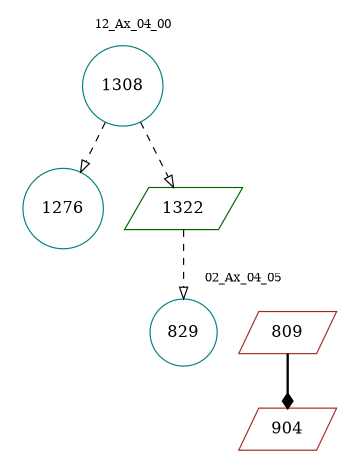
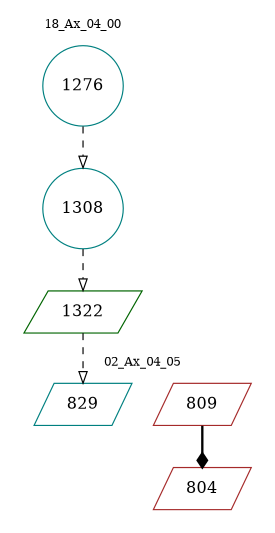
(133, 25) -> (83, 25)
(96, 142) -> (83, 141)
(184, 333) -> (83, 404)
(288, 429) -> (202, 489)
